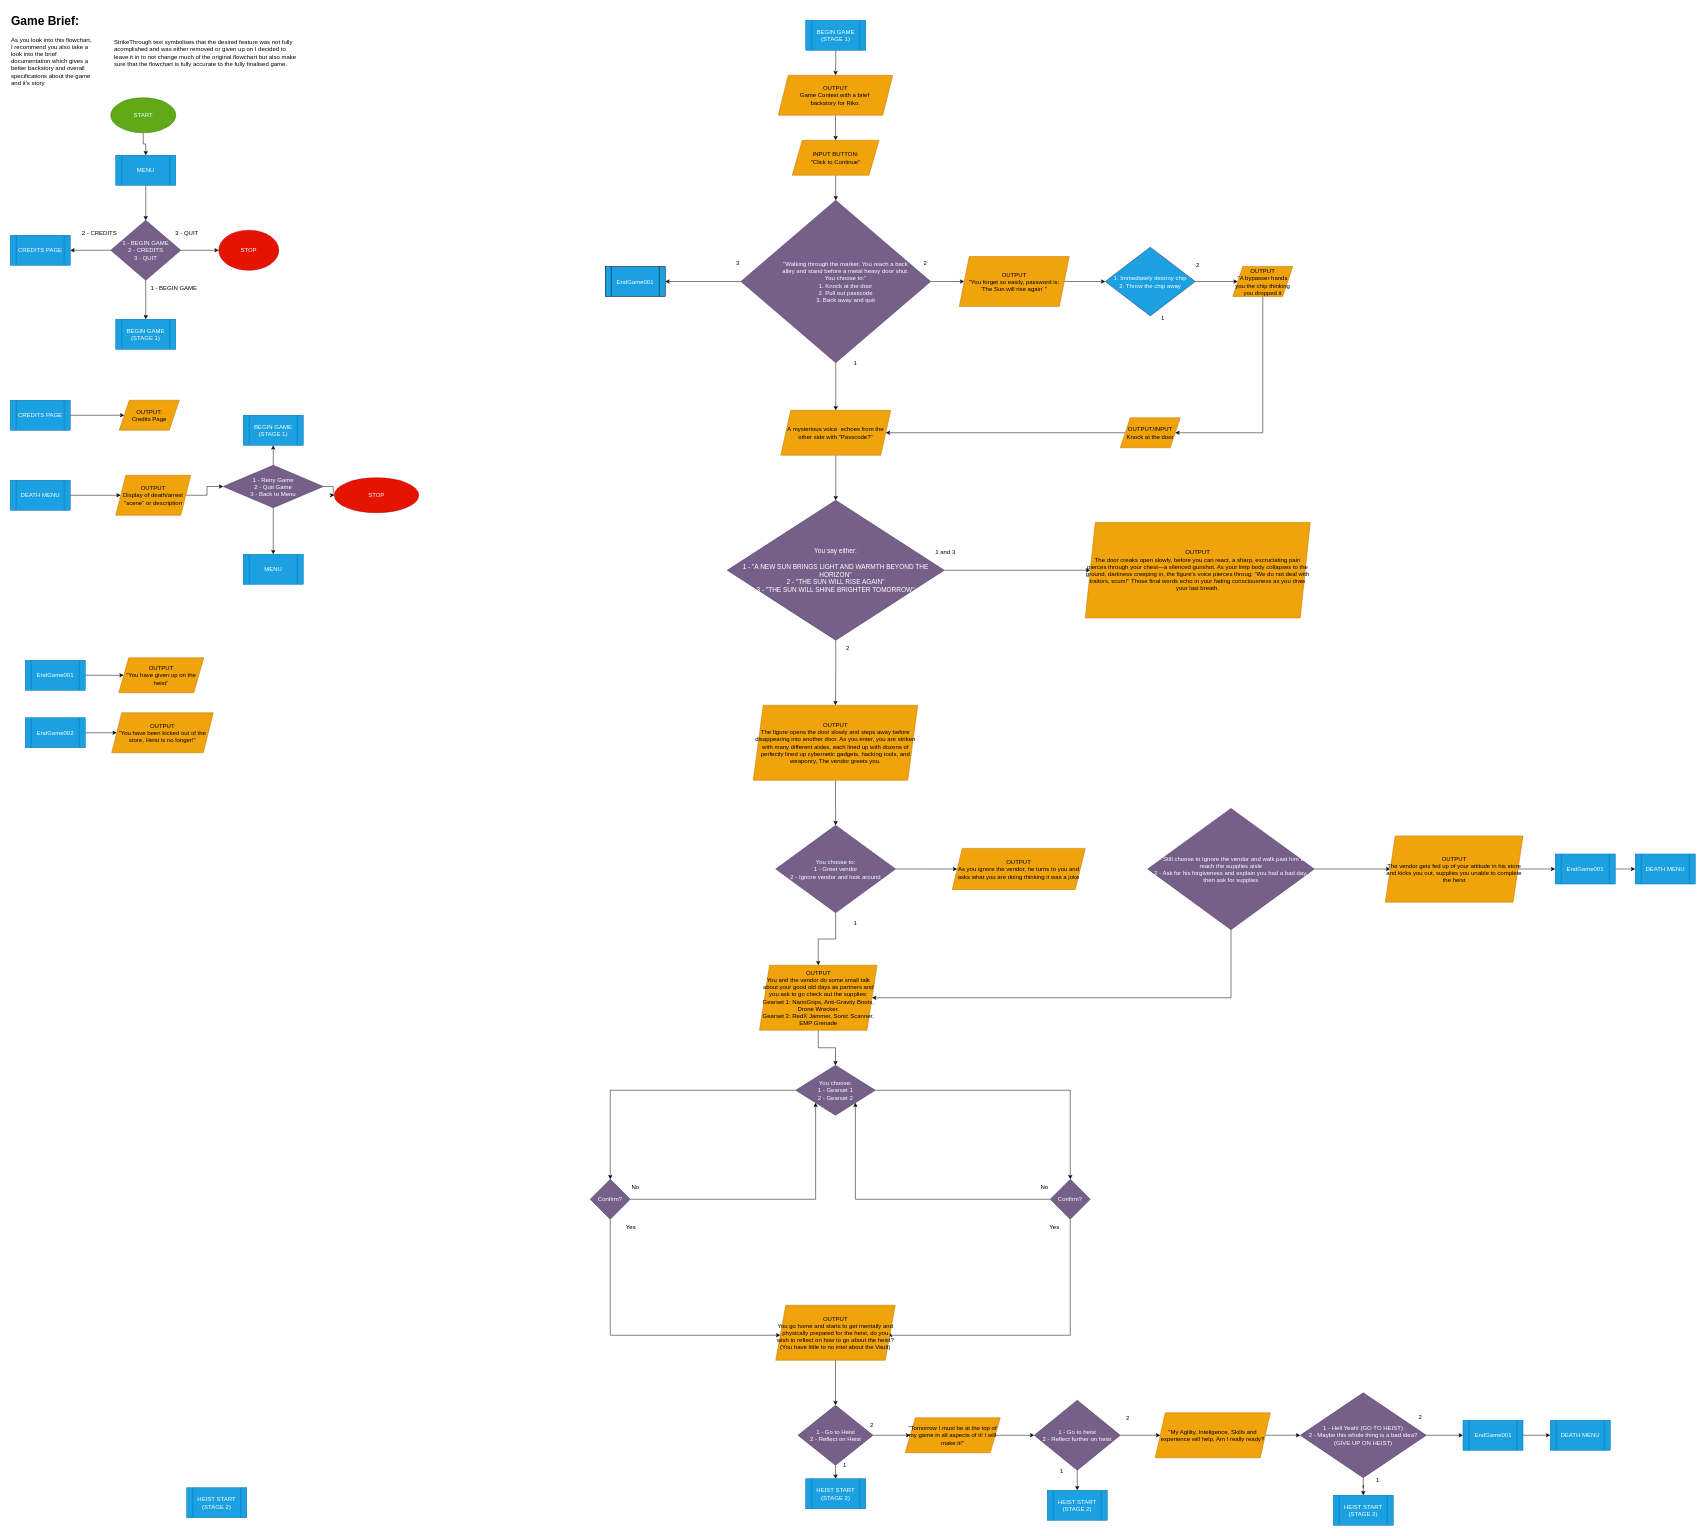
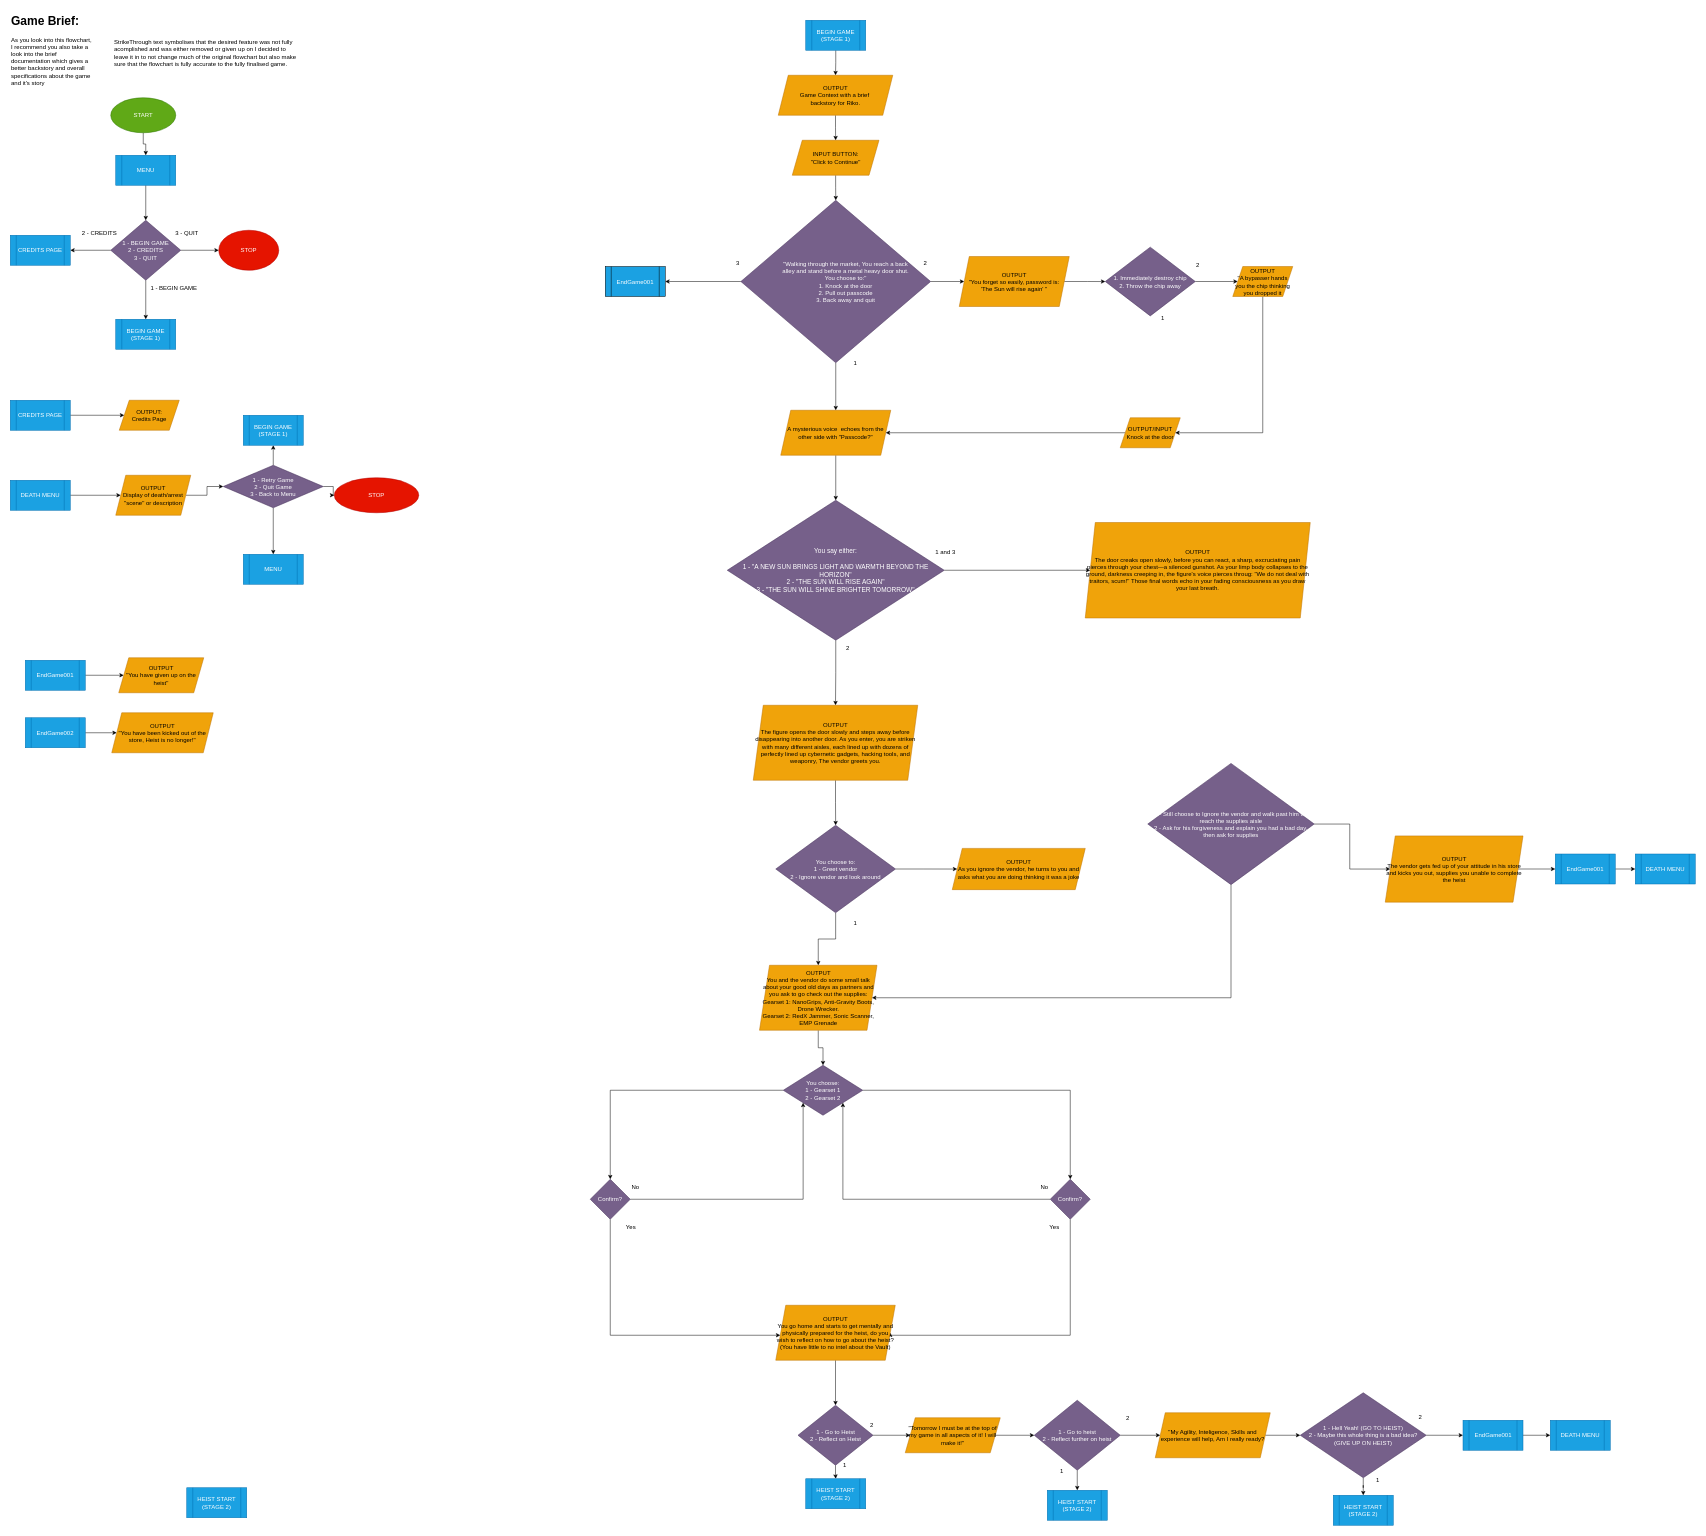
(1150, 282) -> (1150, 282)
(1231, 869) -> (1231, 824)
(836, 1090) -> (823, 1090)
